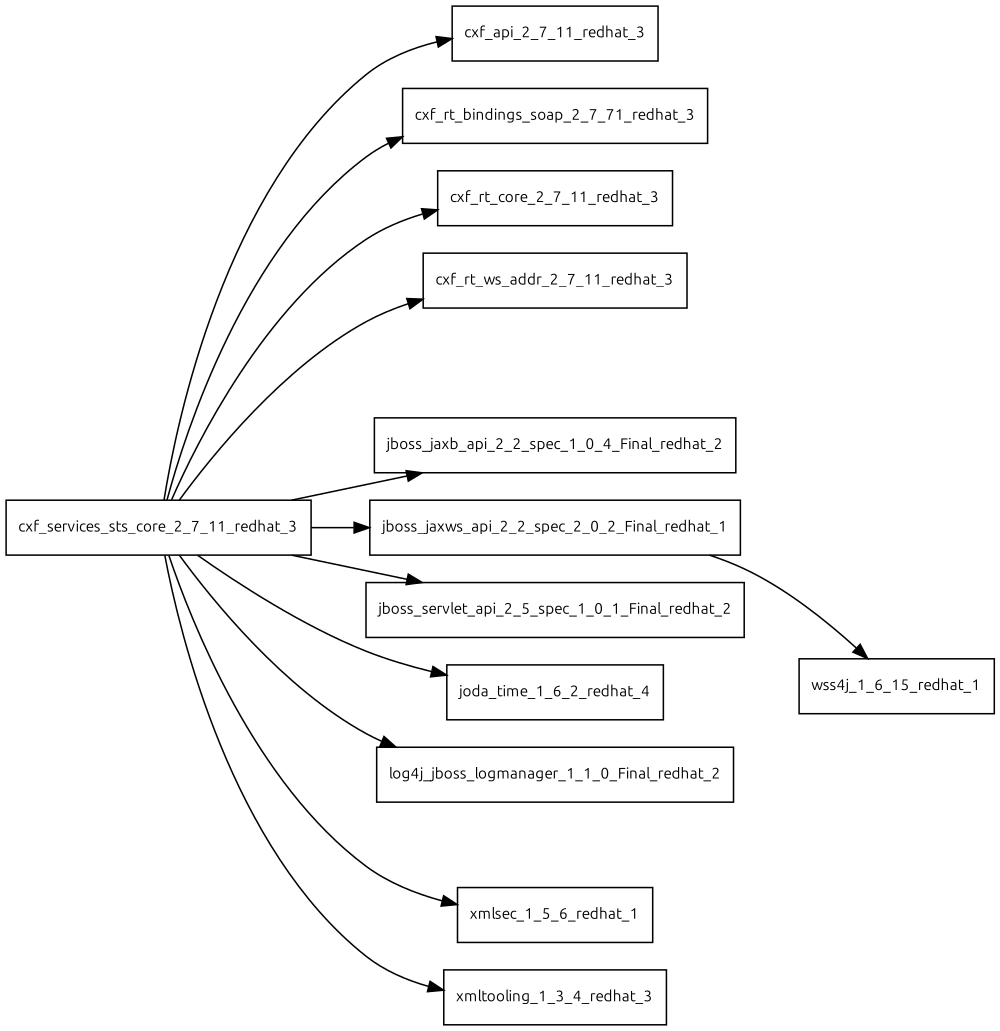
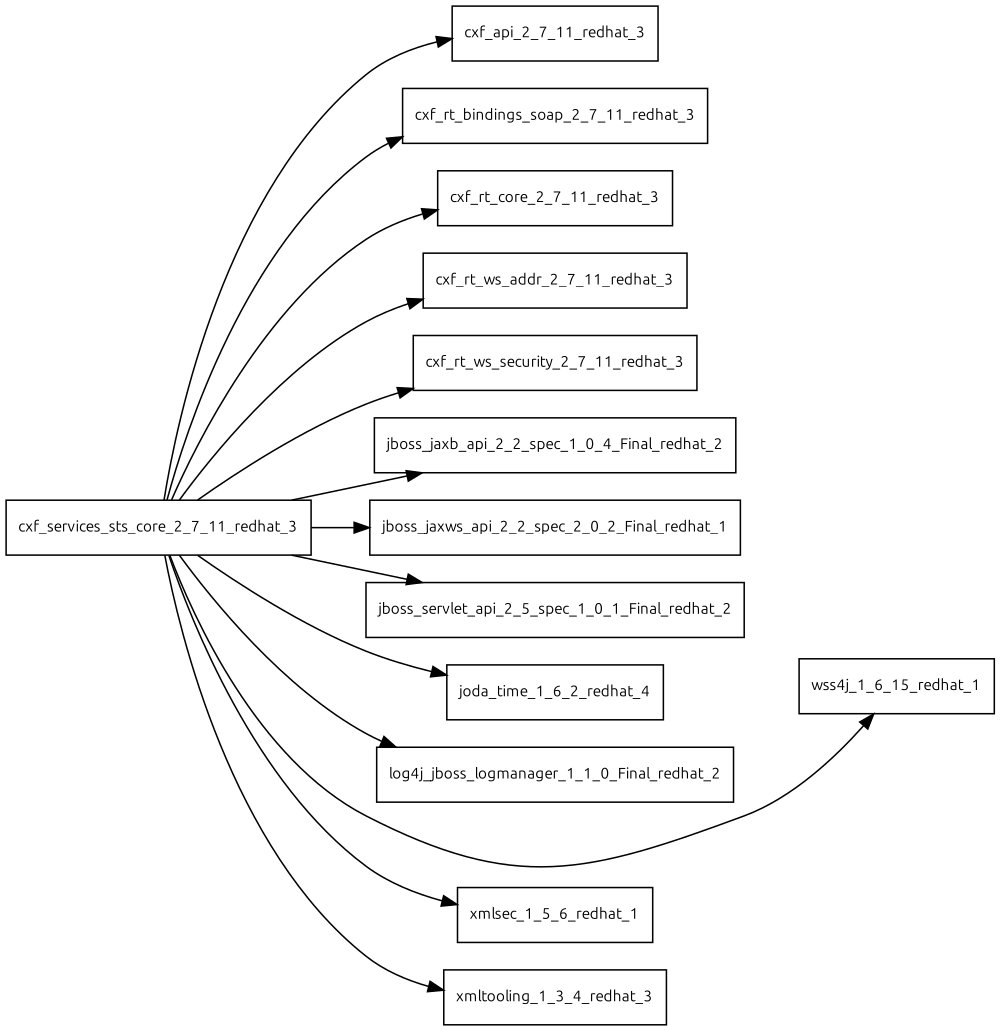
(555, 116) -> (555, 116)
none -> (555, 363)
(788, 594) -> (464, 856)
